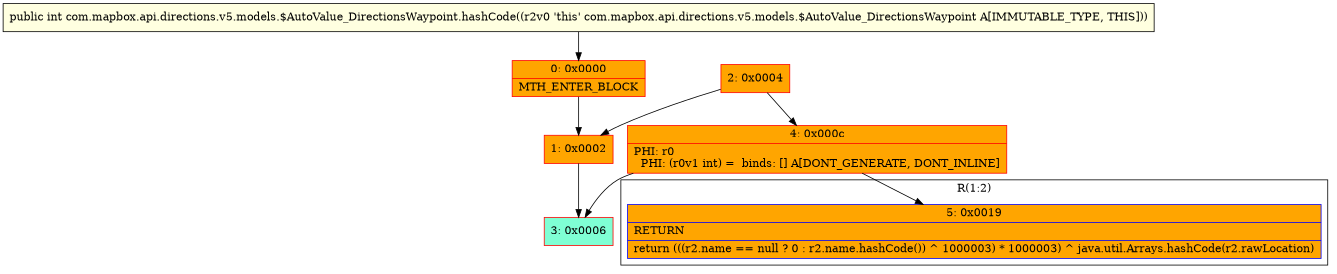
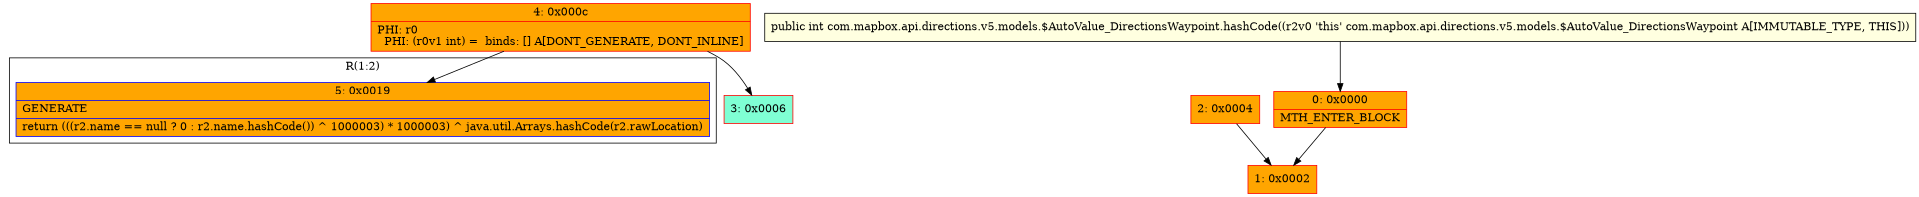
(779, 106) -> none
(579, 186) -> none
(659, 231) -> (55, 109)
